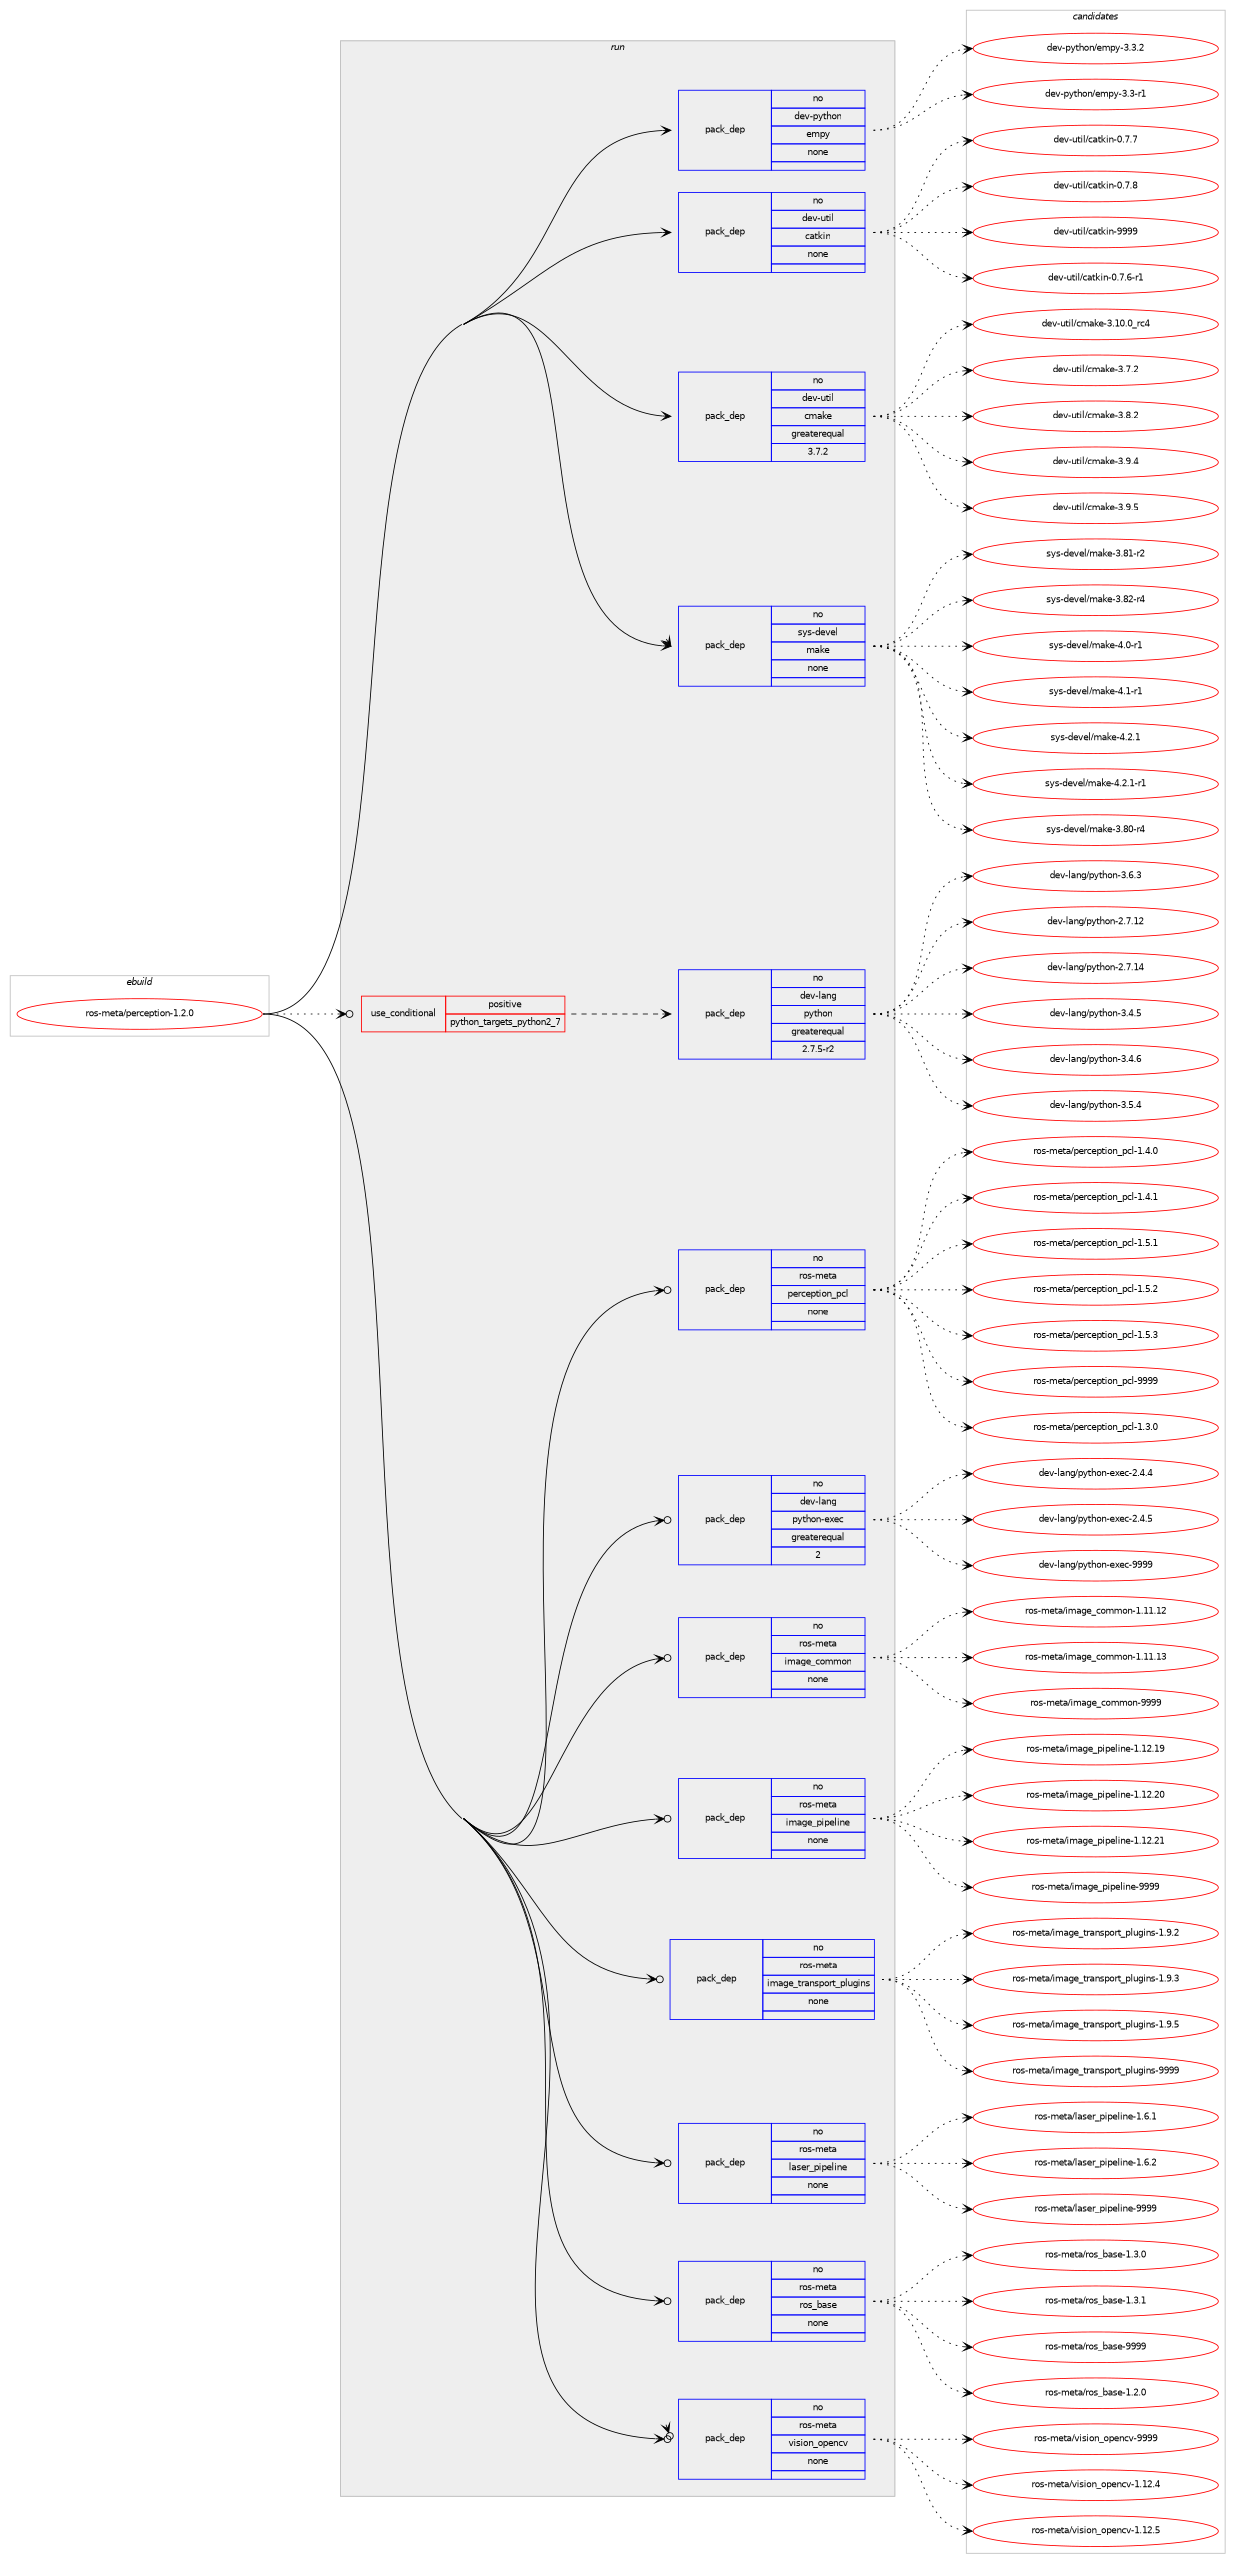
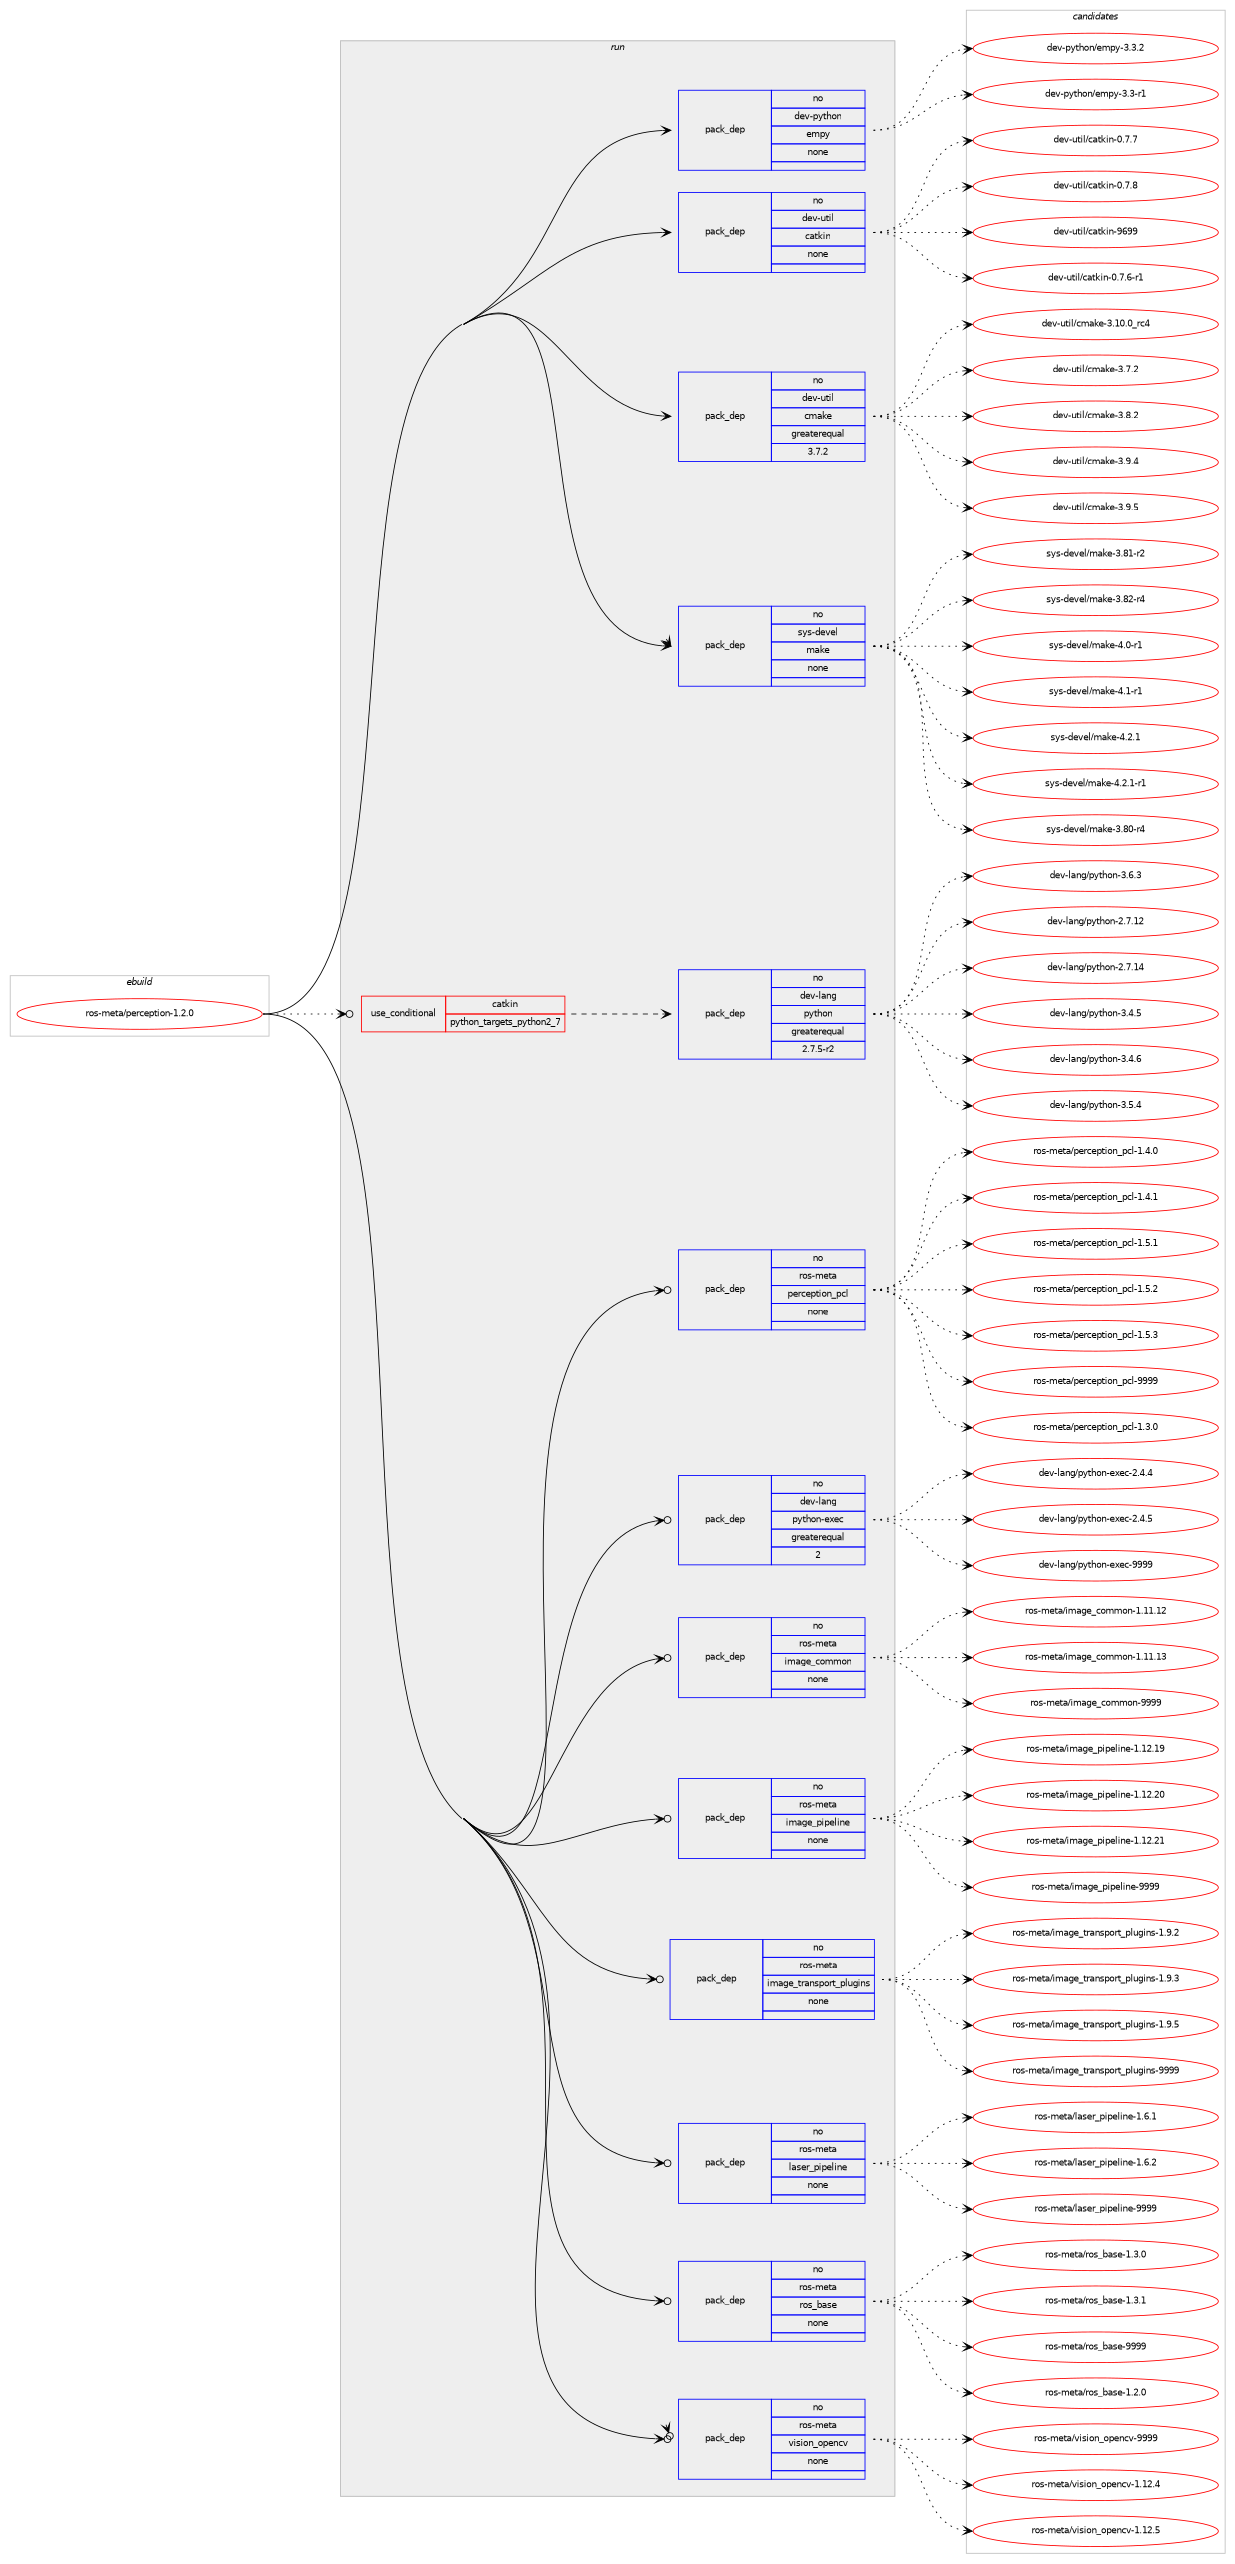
(1096, 232) -> (1096, 232)
(505, 1005) -> (505, 1005)
